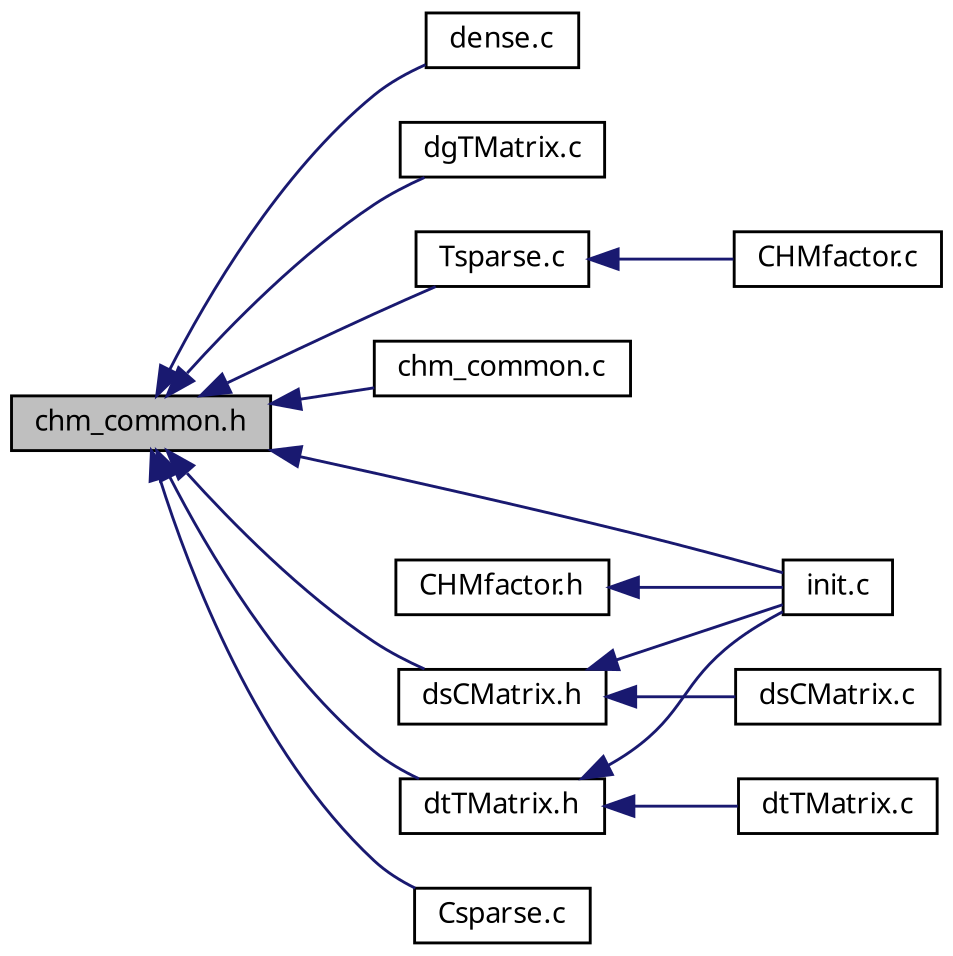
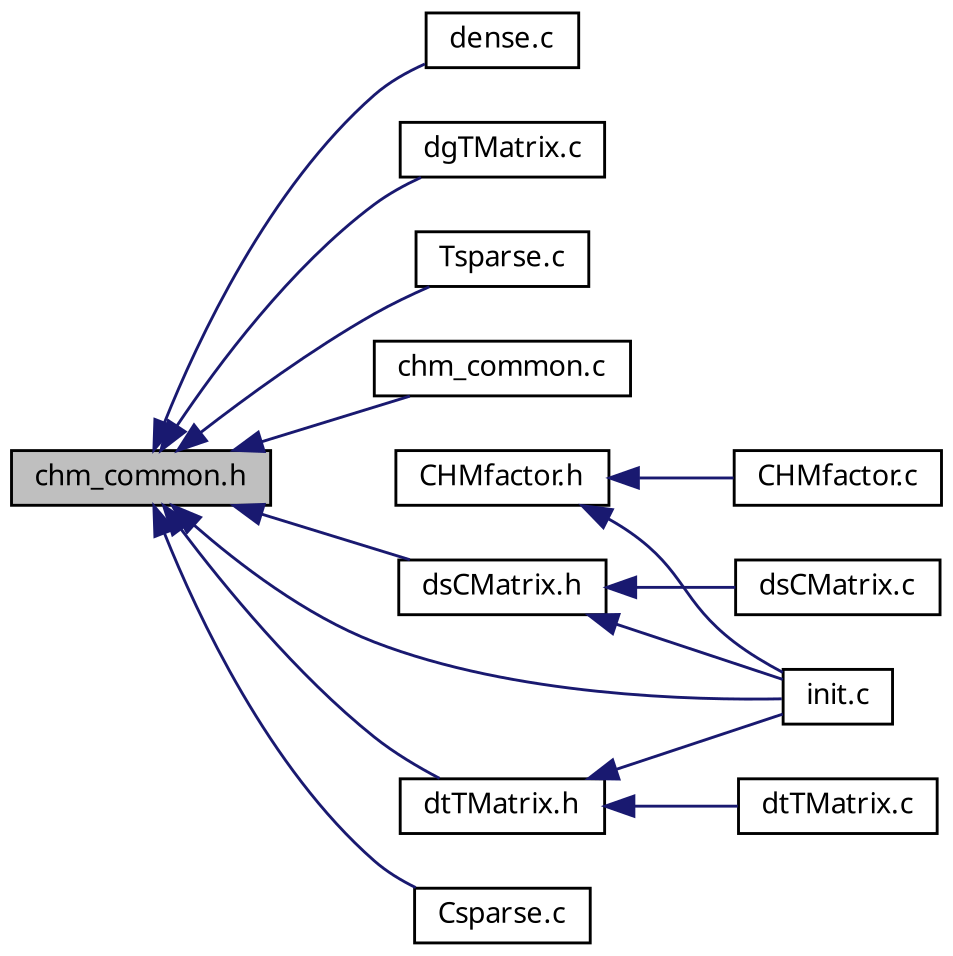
(676, 259) -> (686, 478)
